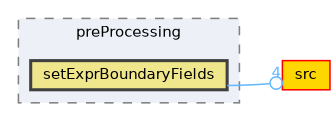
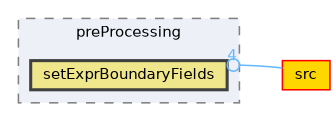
(250, 85) -> (261, 66)
